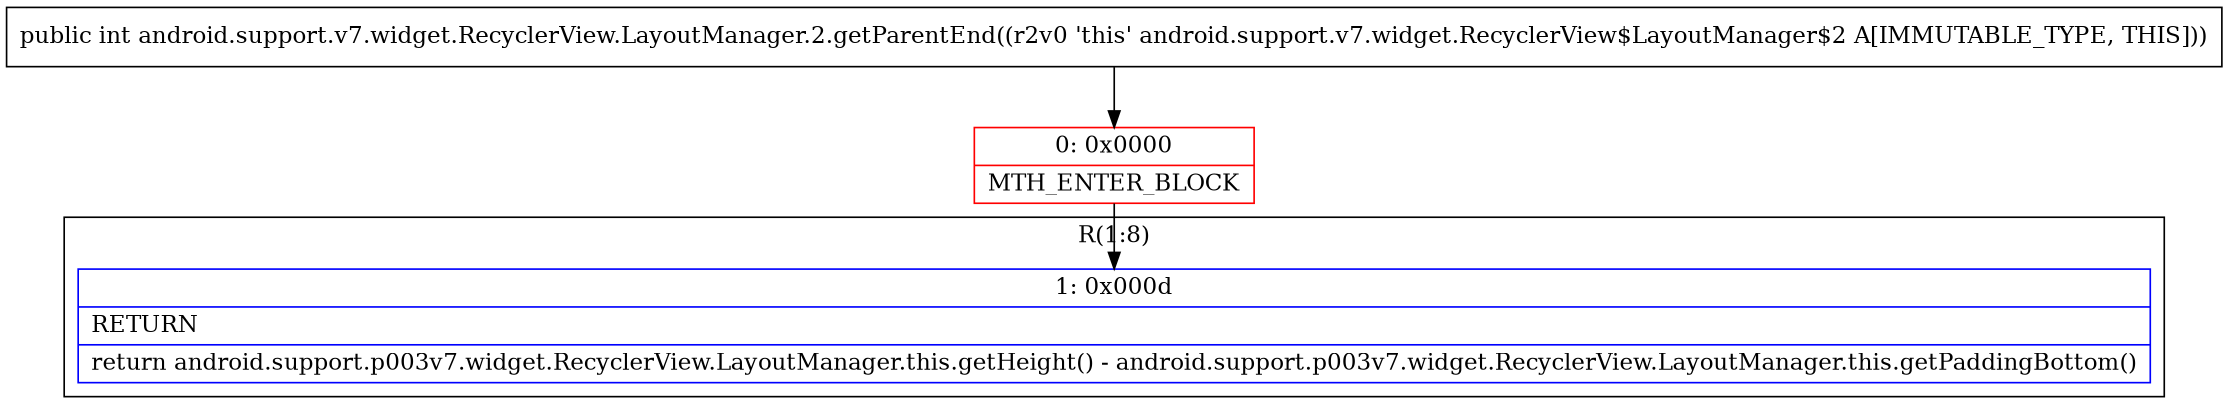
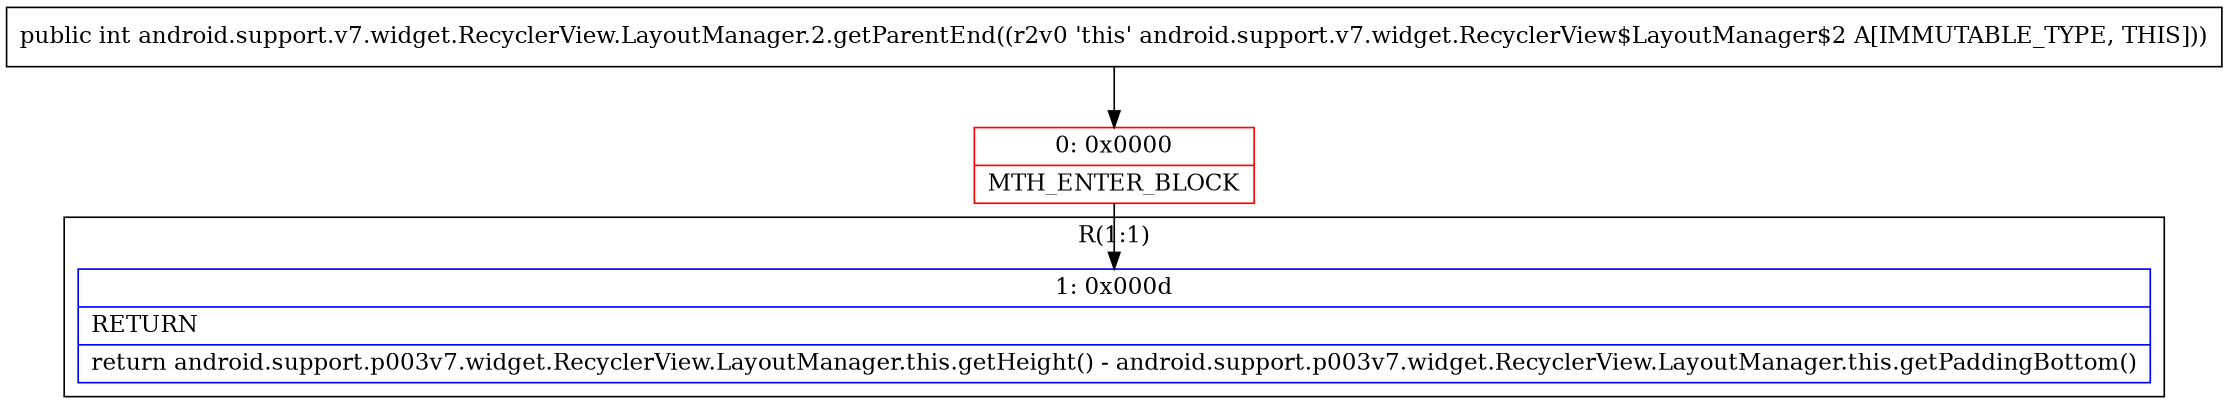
(1114, 236) -> (1114, 236)
